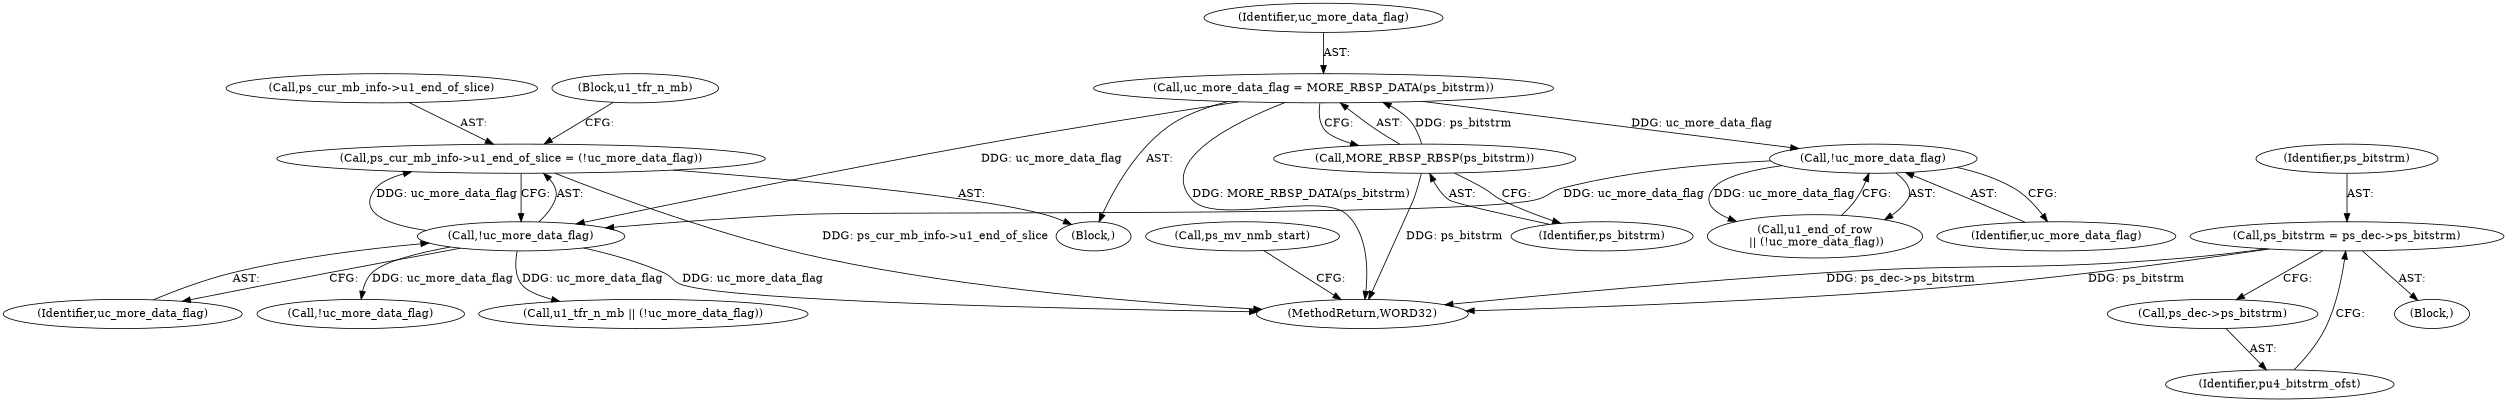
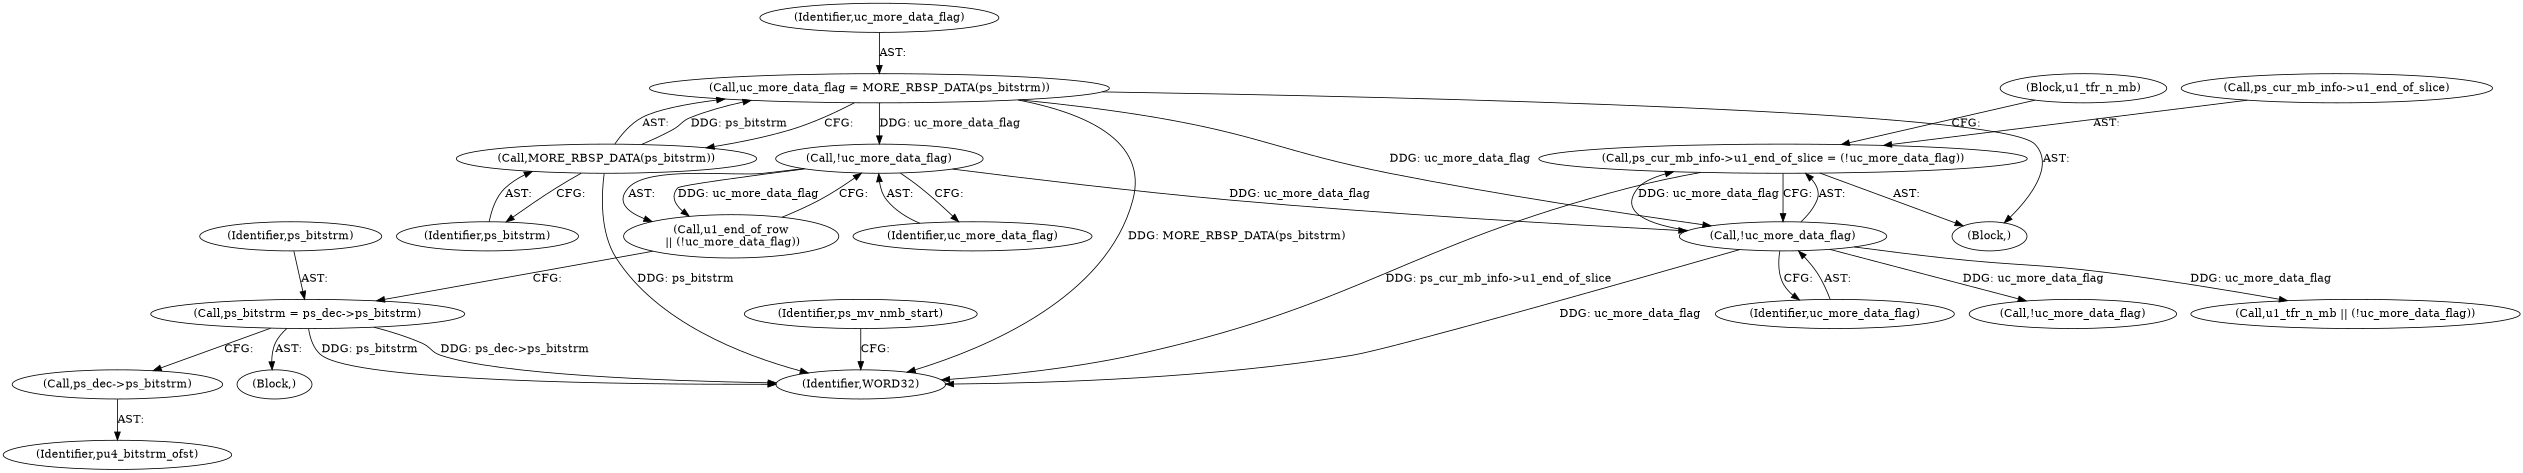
(1425, 159) -> (607, 159)
(1243, 236) -> (861, 314)
(1362, 314) -> (861, 384)
(2329, 319) -> (519, 275)
